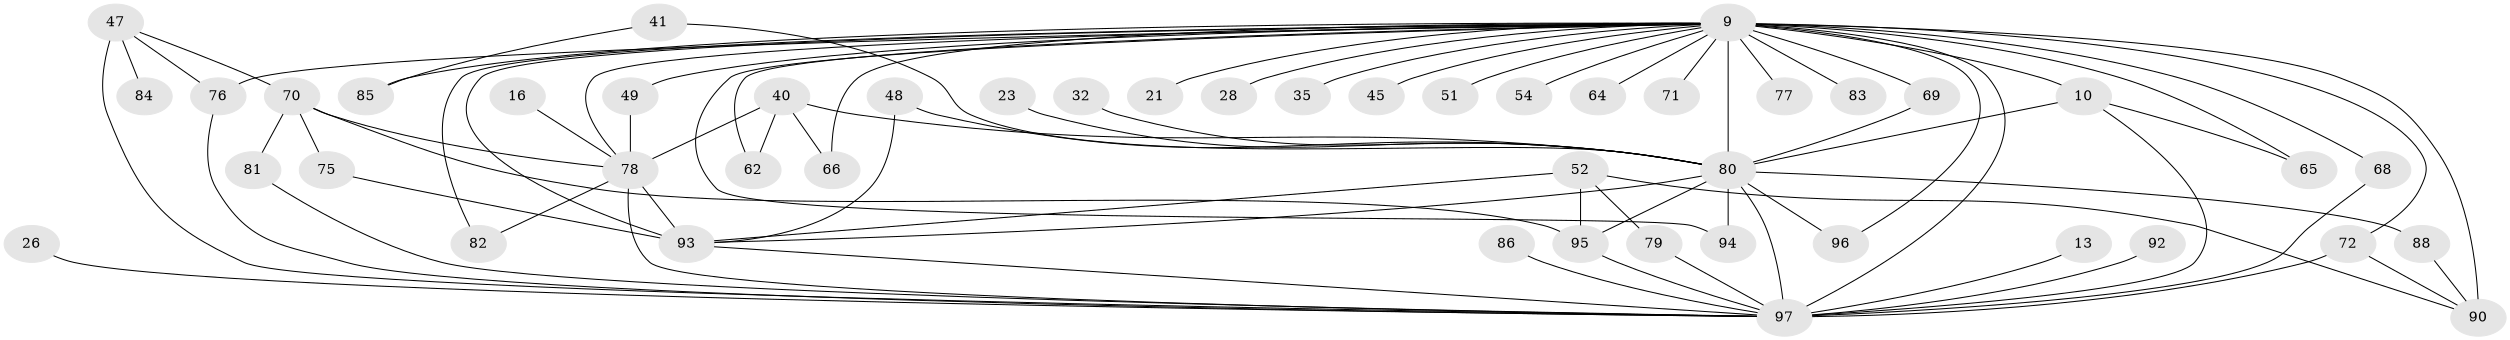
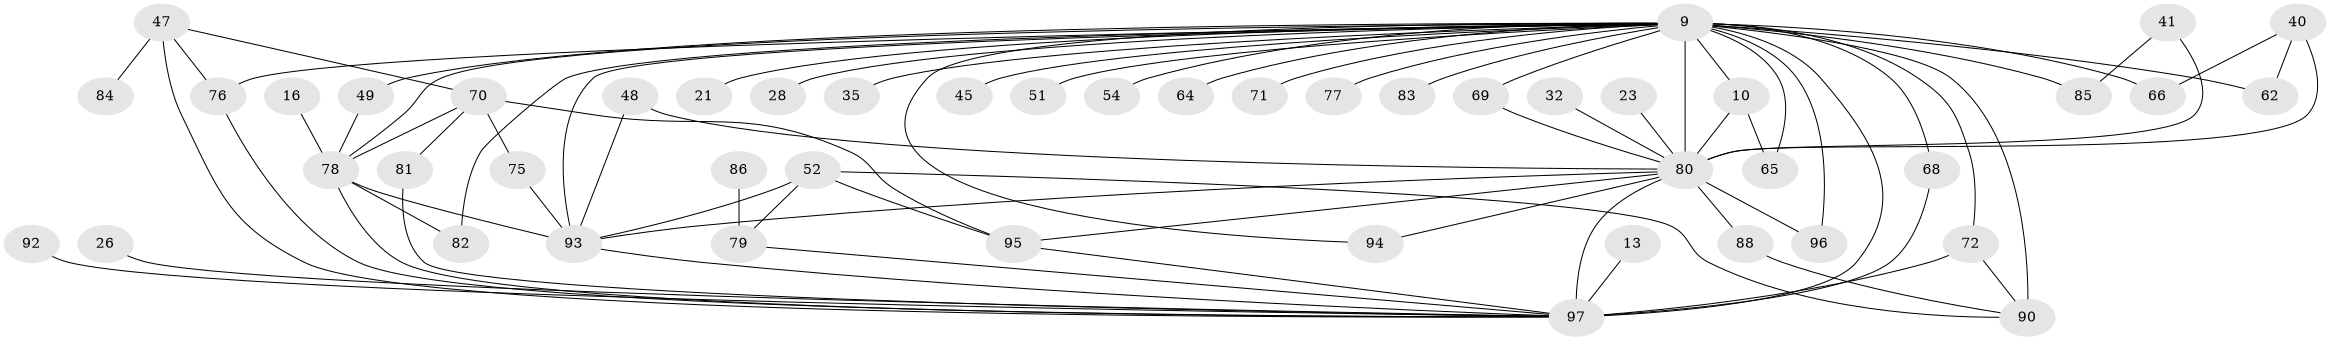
(706, 133) -> none
(2104, 287) -> none
(1641, 290) -> (739, 208)
